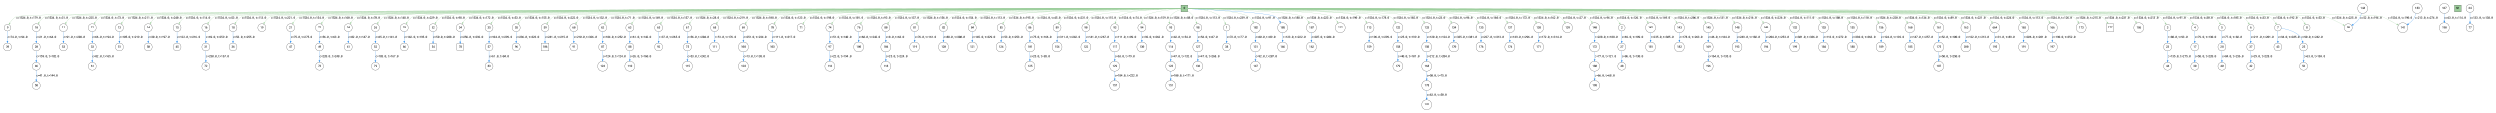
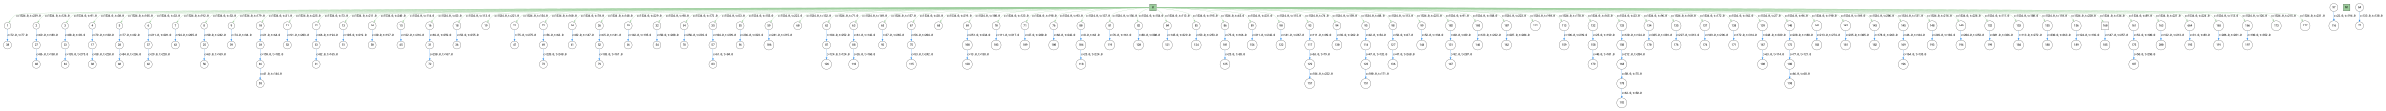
(1235, 11) -> (1317, 8)
(2413, 19) -> (1817, 34)
(2358, 20) -> (1422, 34)
(830, 28) -> none
(1910, 28) -> (2105, 26)
(2110, 28) -> (2305, 26)
(2139, 28) -> none
(2294, 32) -> (204, 34)
none -> (1763, 34)
none -> (1025, 45)
(433, 47) -> (657, 45)
(460, 47) -> (684, 45)
(545, 47) -> (769, 45)
(574, 47) -> none
(715, 47) -> none
